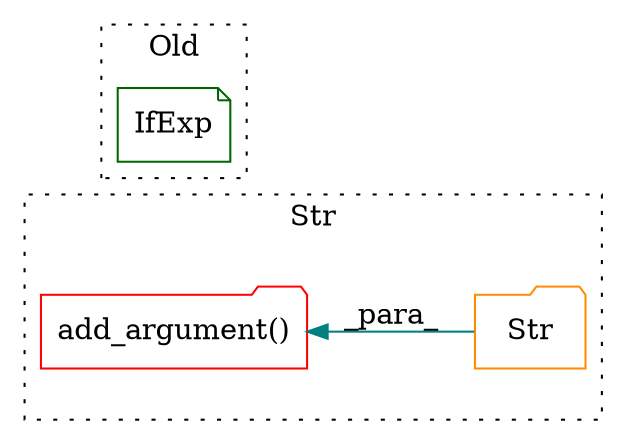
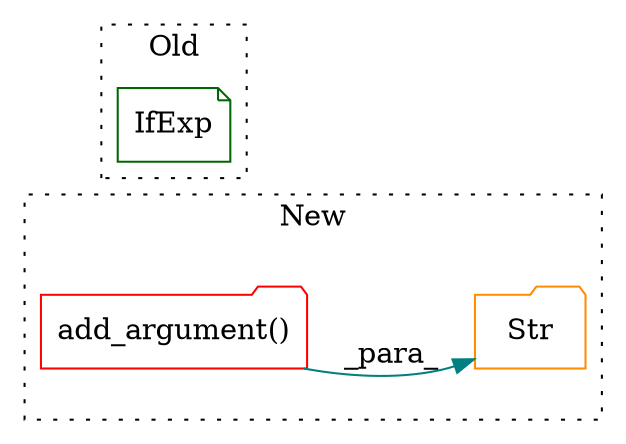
(313, 218) -> (313, 218)
(401, 332) -> (379, 376)
